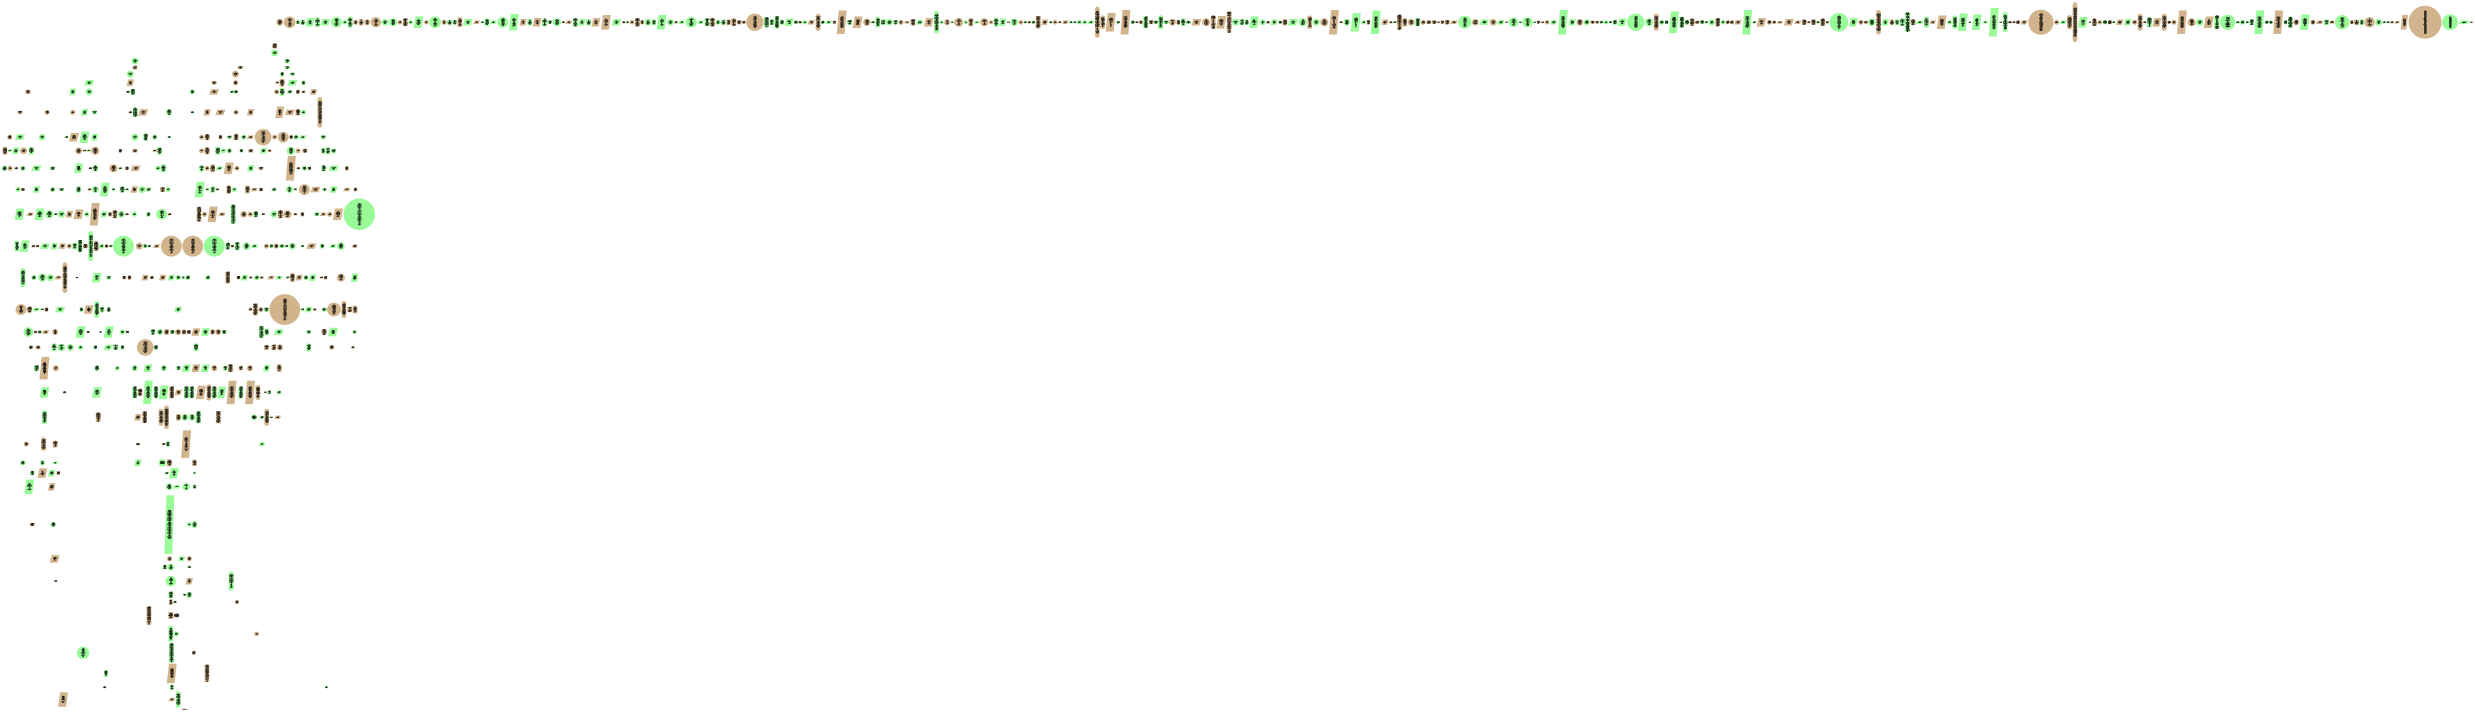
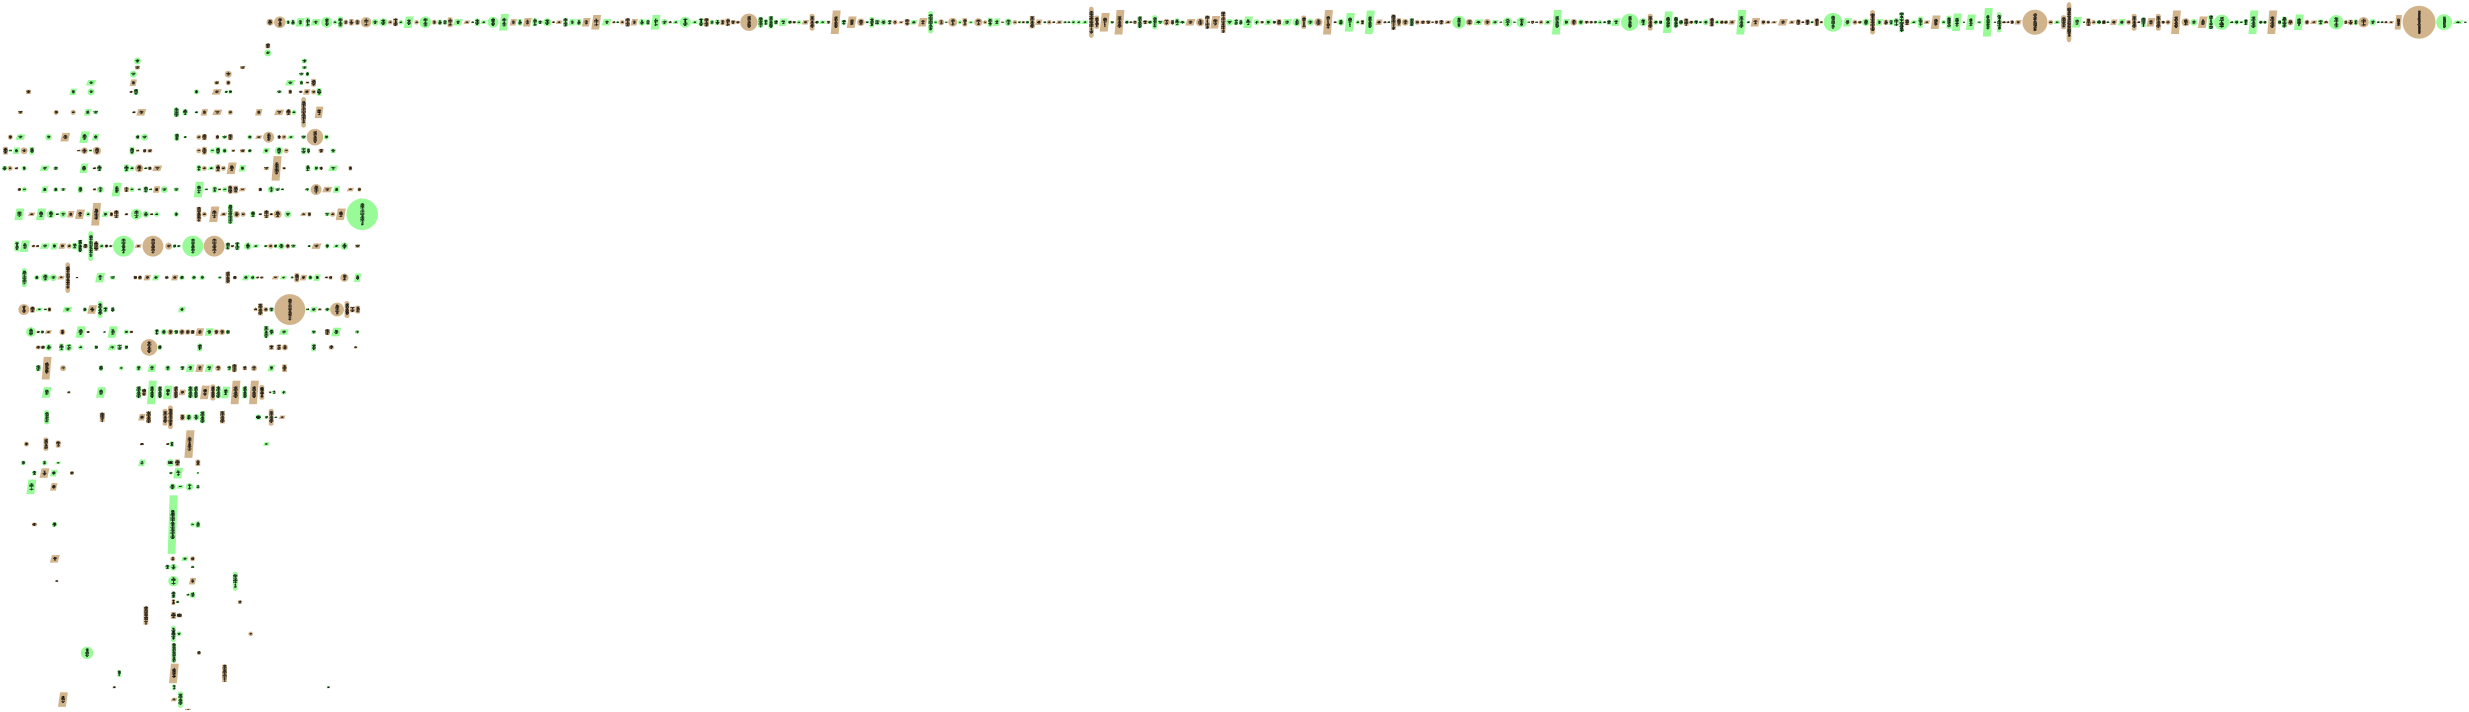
(642, 22) -> (634, 22)
(67, 137) -> none
